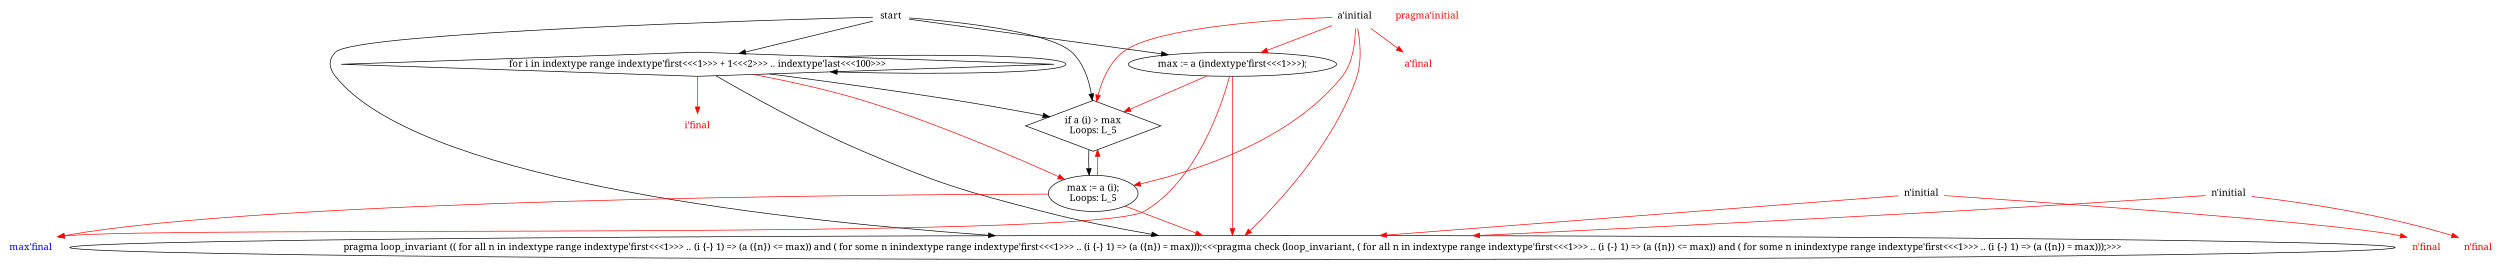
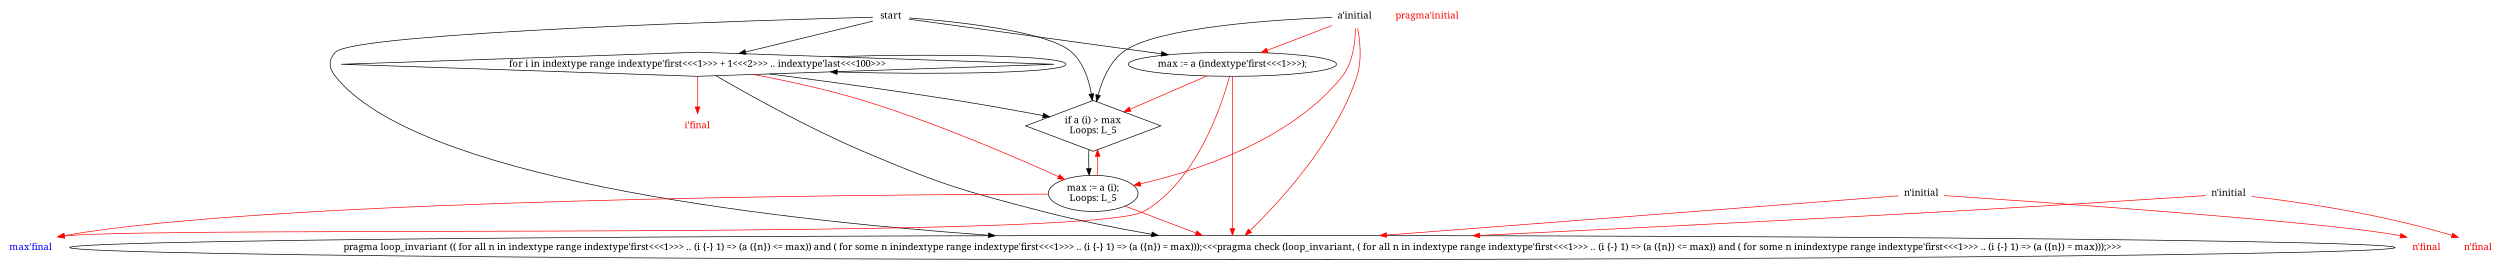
(1201, 29) -> (1201, 29)
(1419, 64) -> none
